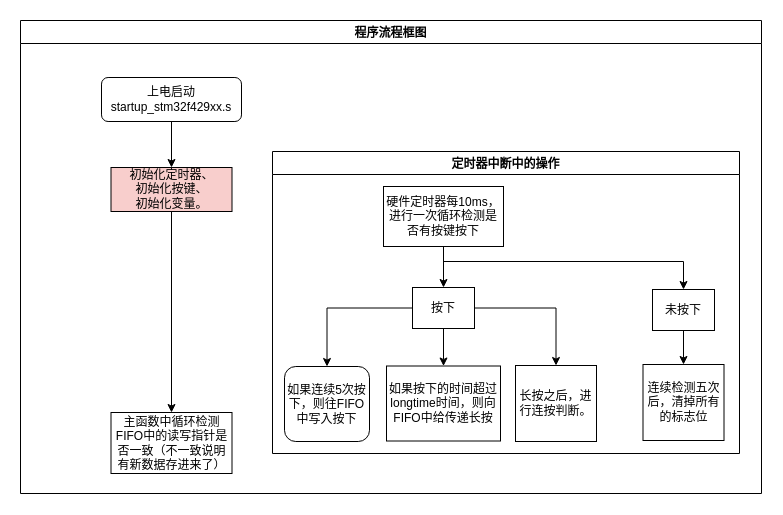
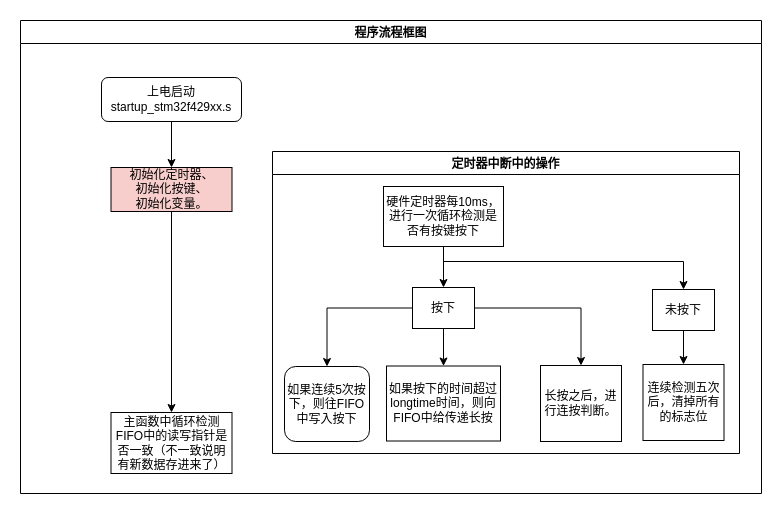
(556, 404) -> (581, 404)
